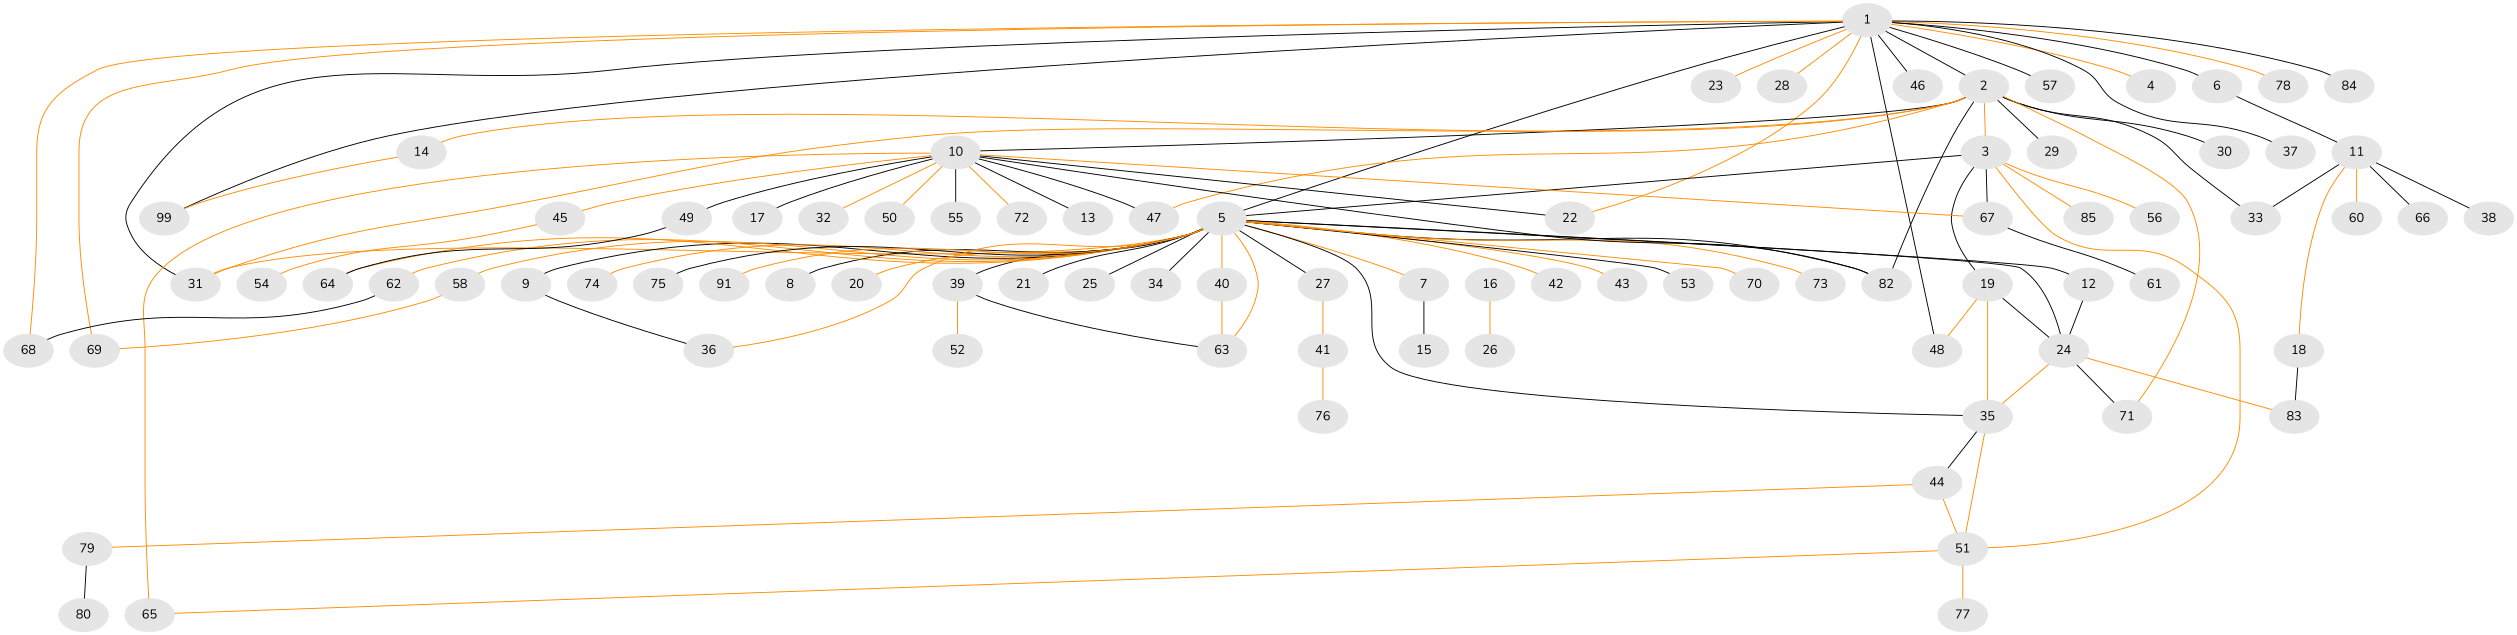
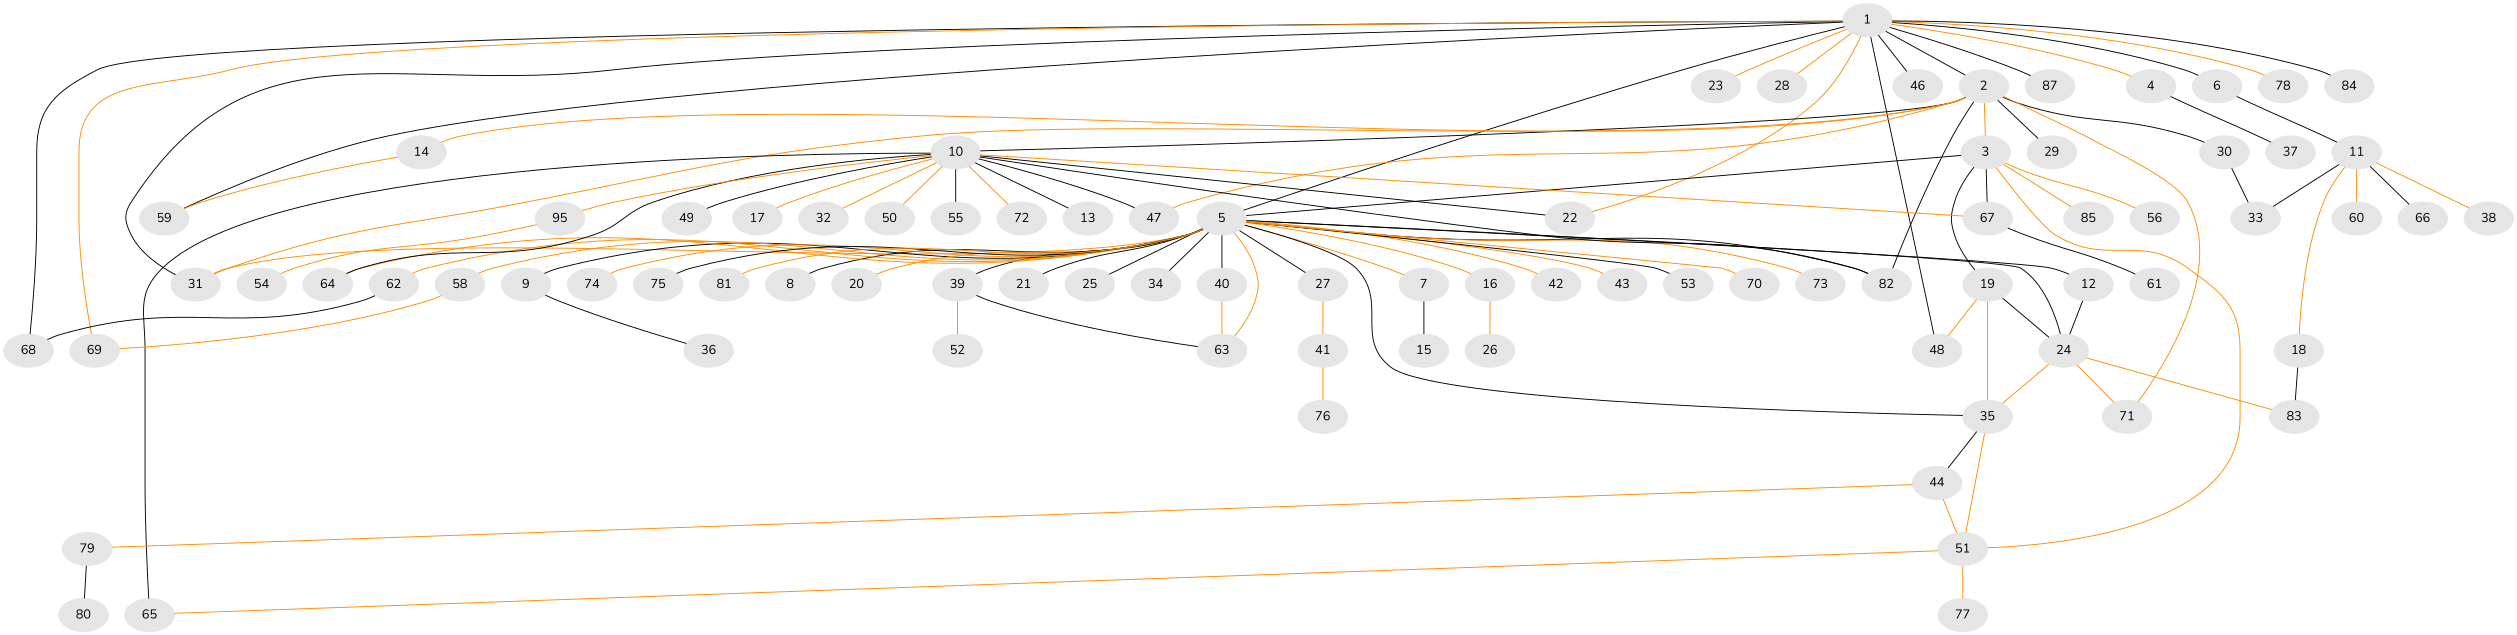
(467, 41) -> (467, 41)
(2087, 73) -> (2221, 119)
(2050, 86) -> (2050, 86)
(2145, 133) -> (2240, 185)
(854, 181) -> (854, 181)
(2423, 185) -> (2423, 185)
(372, 193) -> (372, 193)
(164, 218) -> (164, 218)
(560, 218) -> (560, 218)
(506, 249) -> (636, 210)
(1222, 252) -> (1222, 252)
(923, 269) -> (1360, 242)
(724, 285) -> (724, 285)
(2095, 384) -> (2095, 384)
